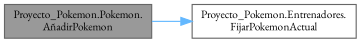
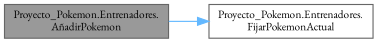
(78, 21) -> (87, 21)
